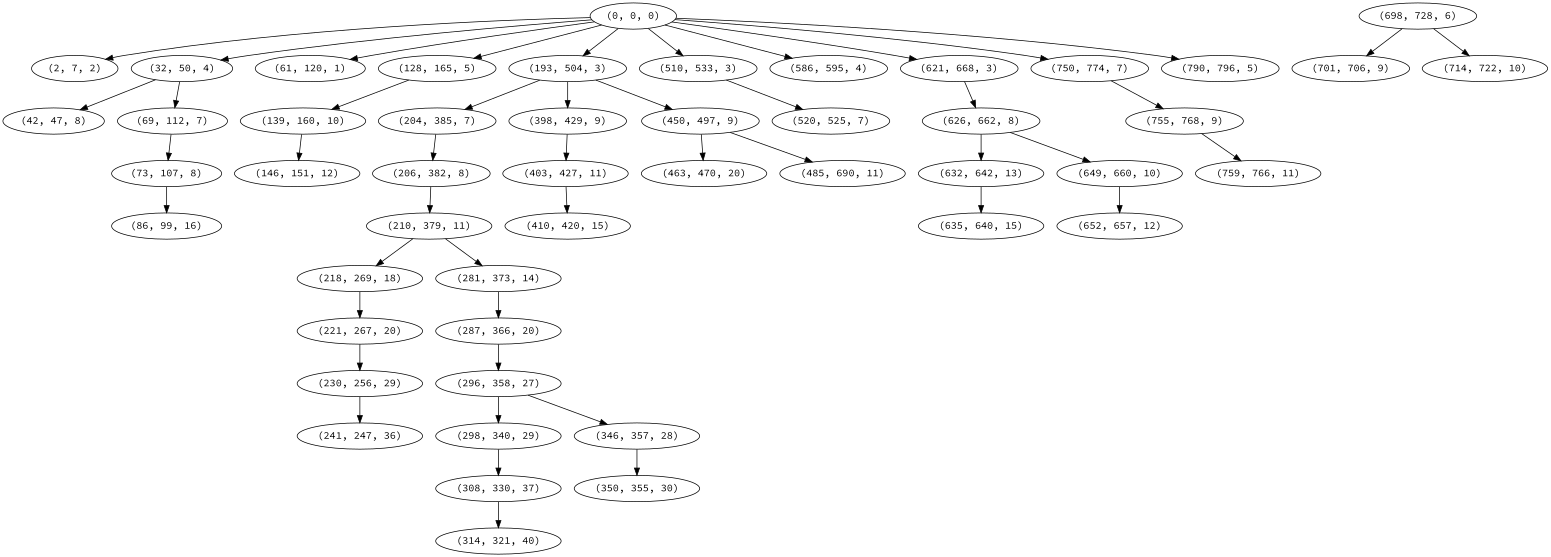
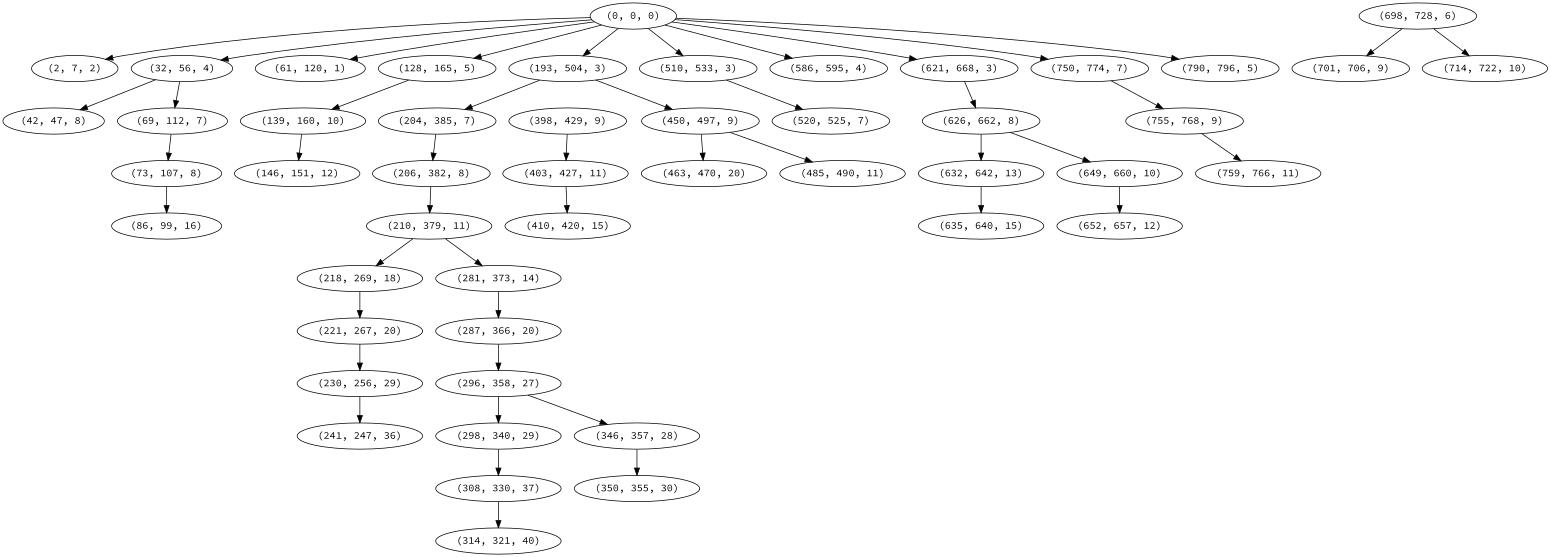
(182, 69) -> (182, 69)
(568, 91) -> none
(843, 174) -> (843, 174)
